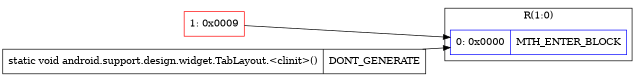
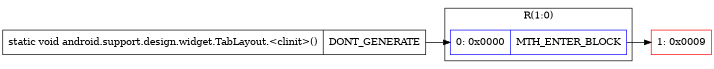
(344, 31) -> (636, 42)
